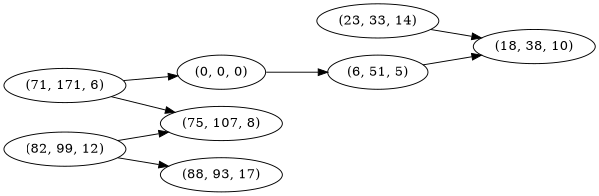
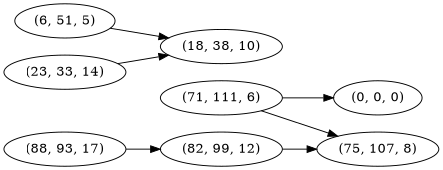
(292, 72) -> none
(65, 86) -> (221, 98)
(138, 161) -> (138, 149)
